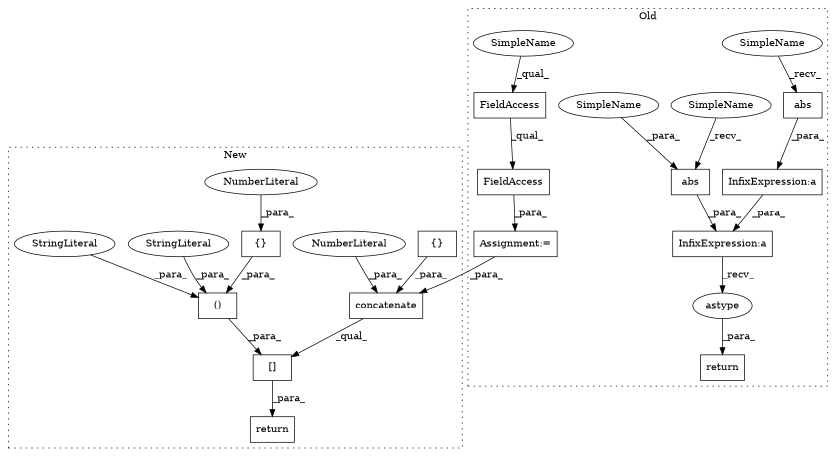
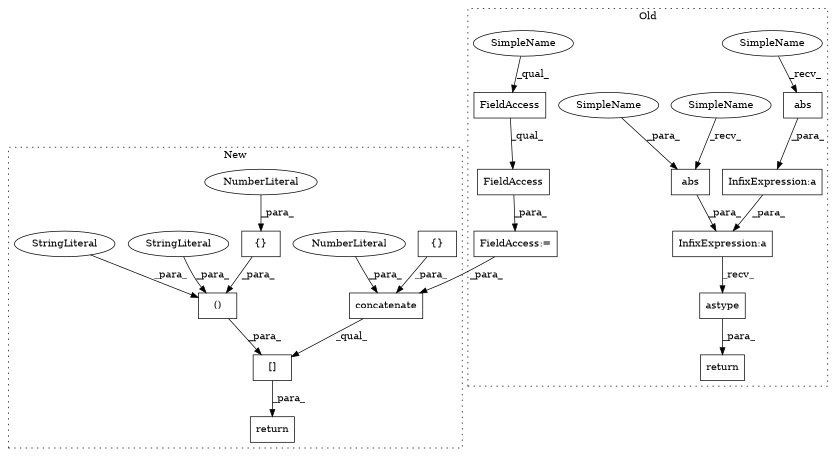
(516, 244) -> (516, 244)
(722, 306) -> (722, 306)
